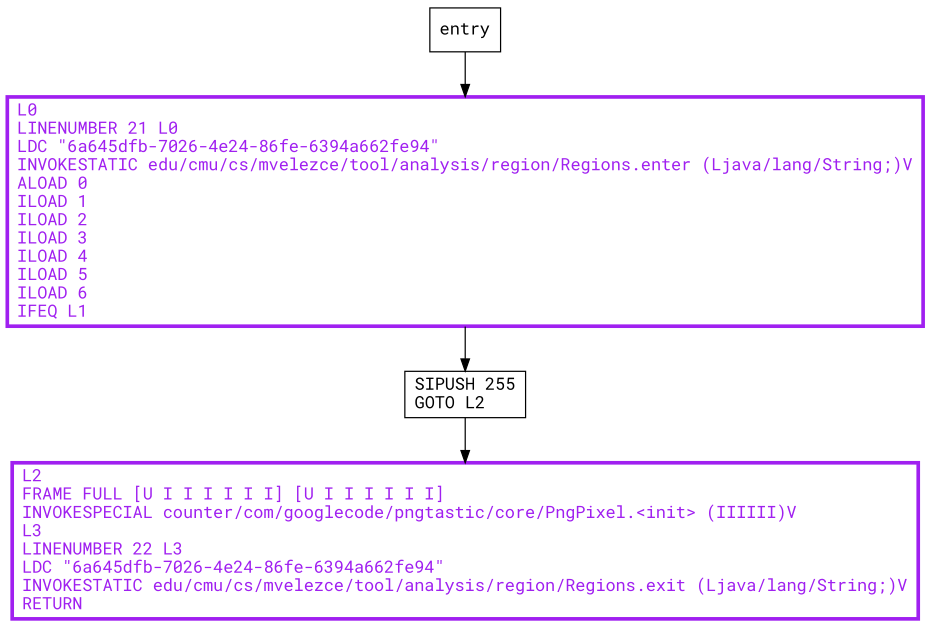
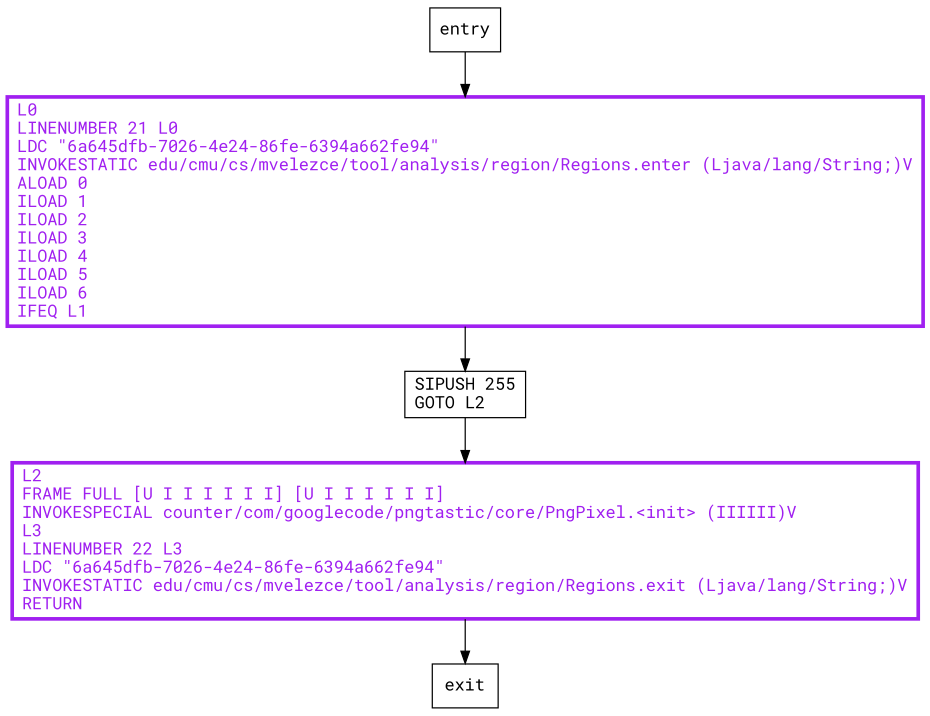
none -> (465, 686)
